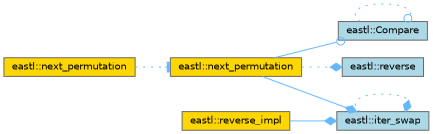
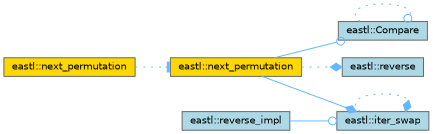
(236, 121) -> (236, 121)
(307, 121) -> (309, 121)
